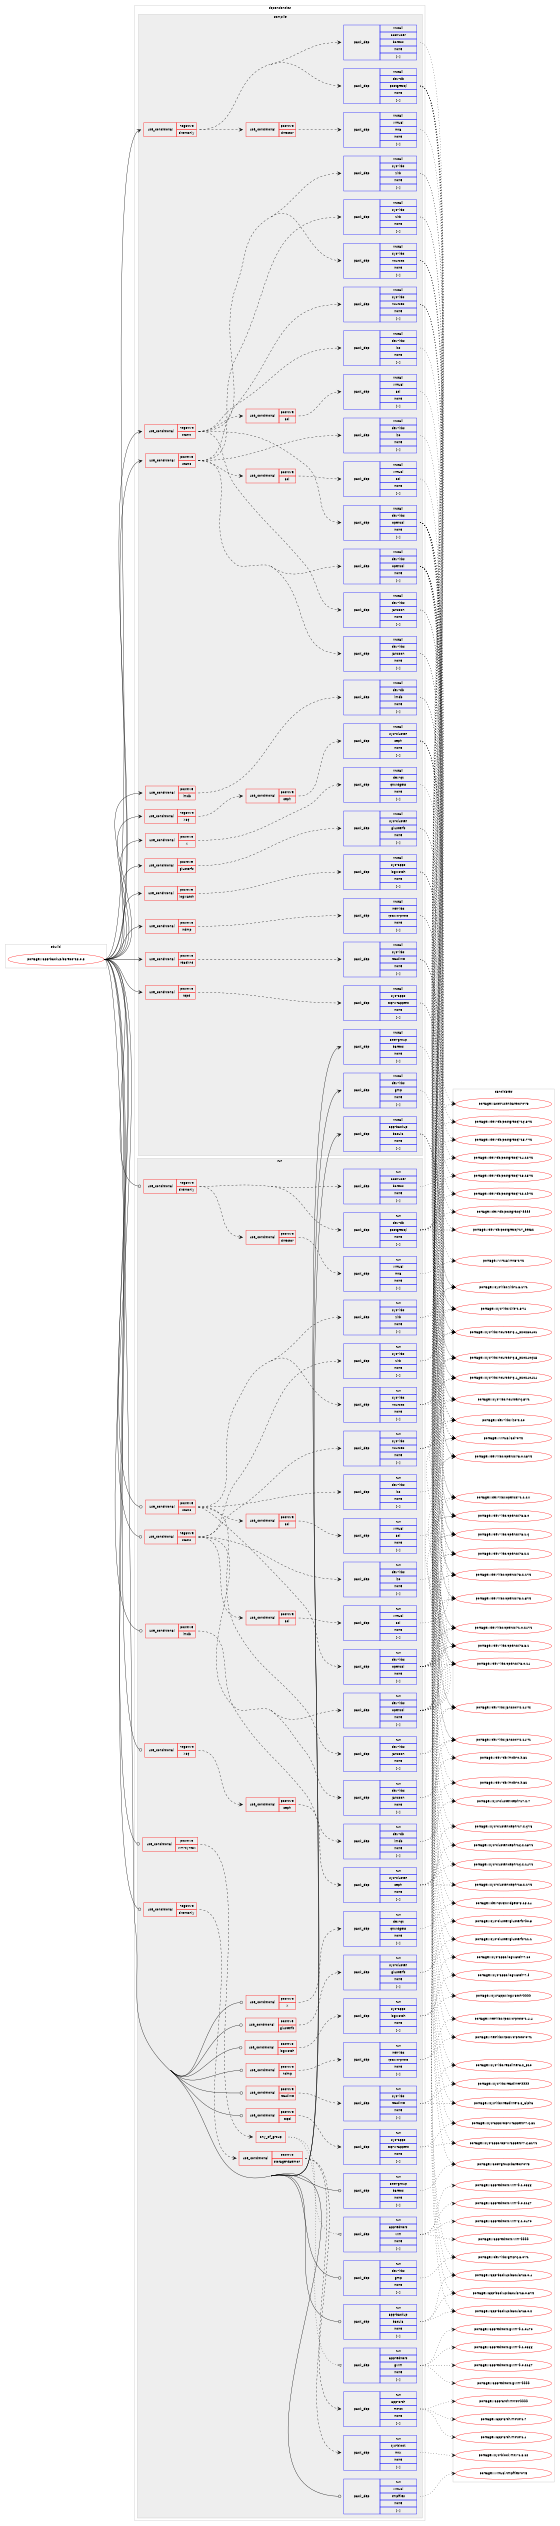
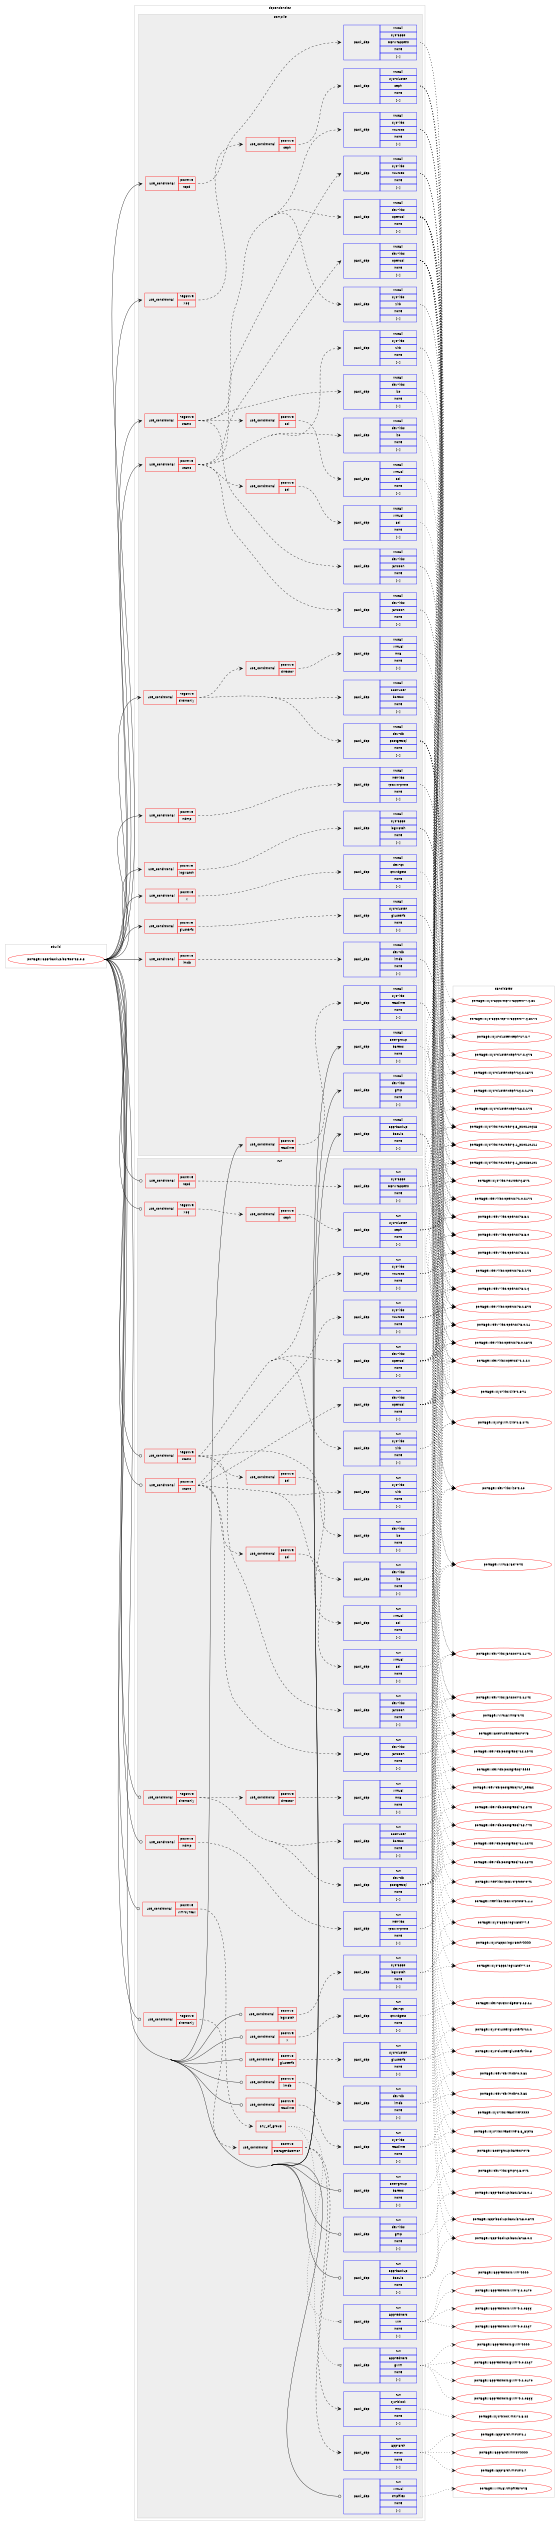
(504, 1287) -> (504, 1423)
(504, 2065) -> none
